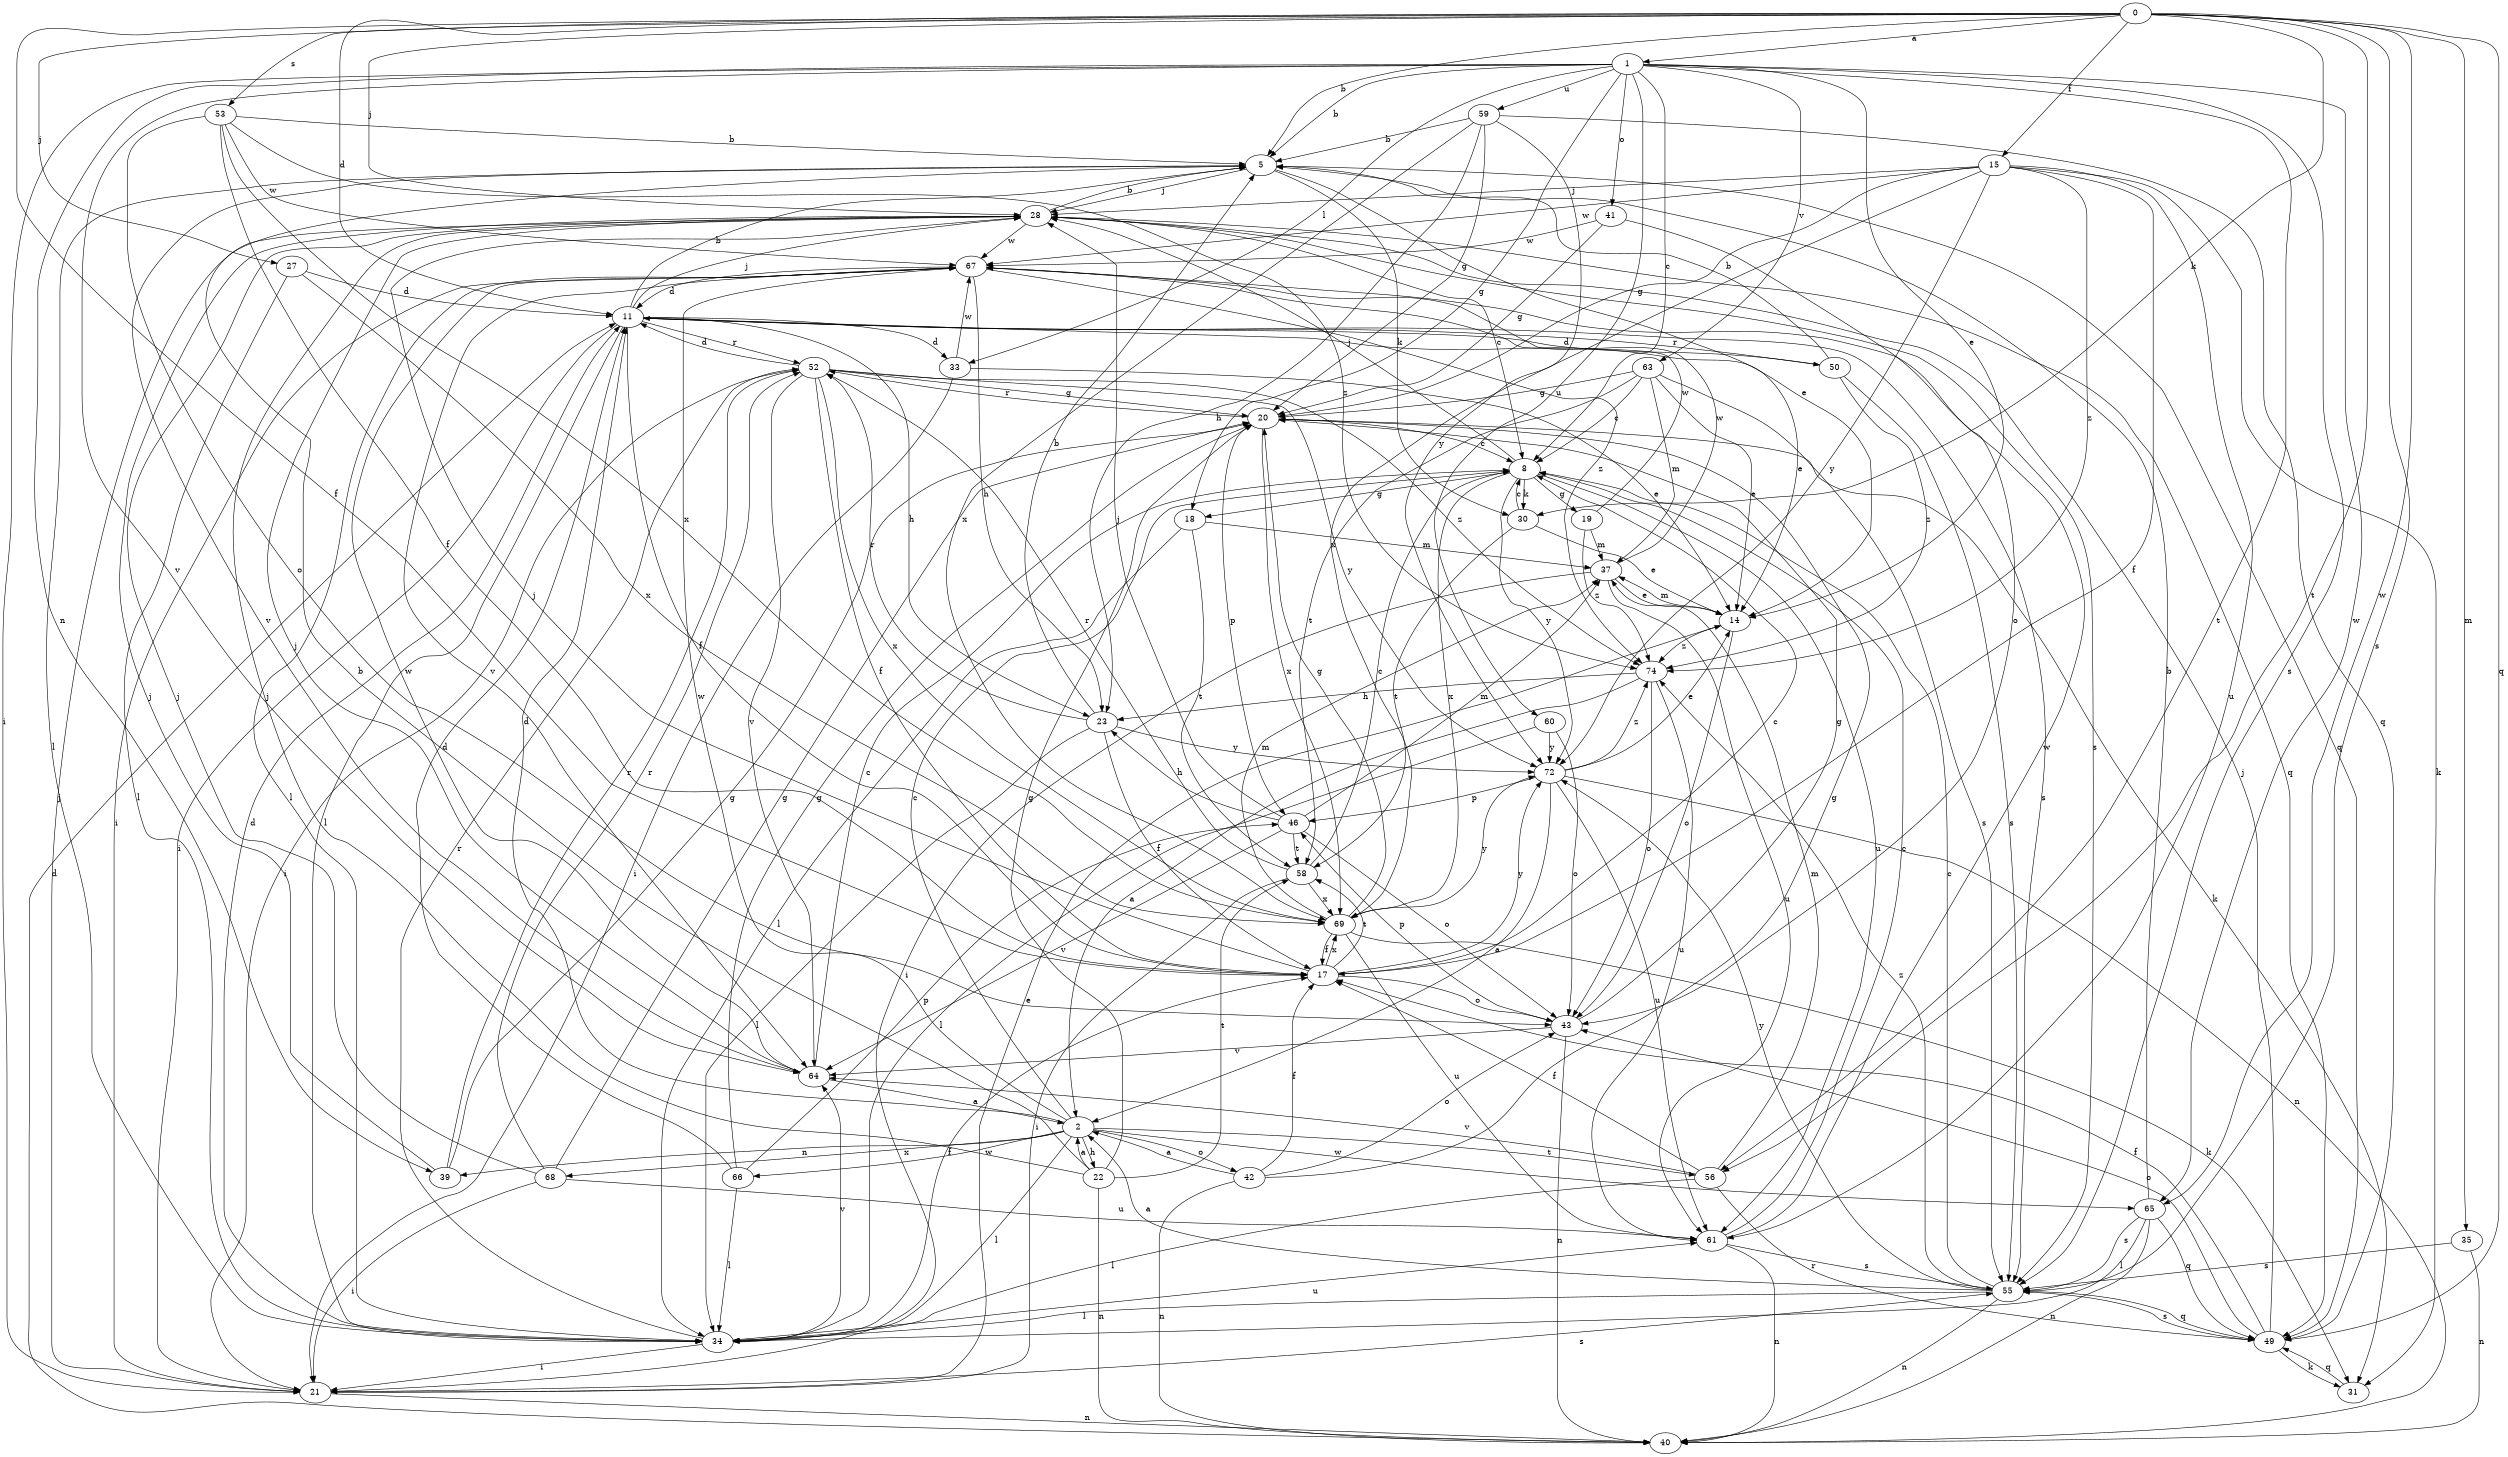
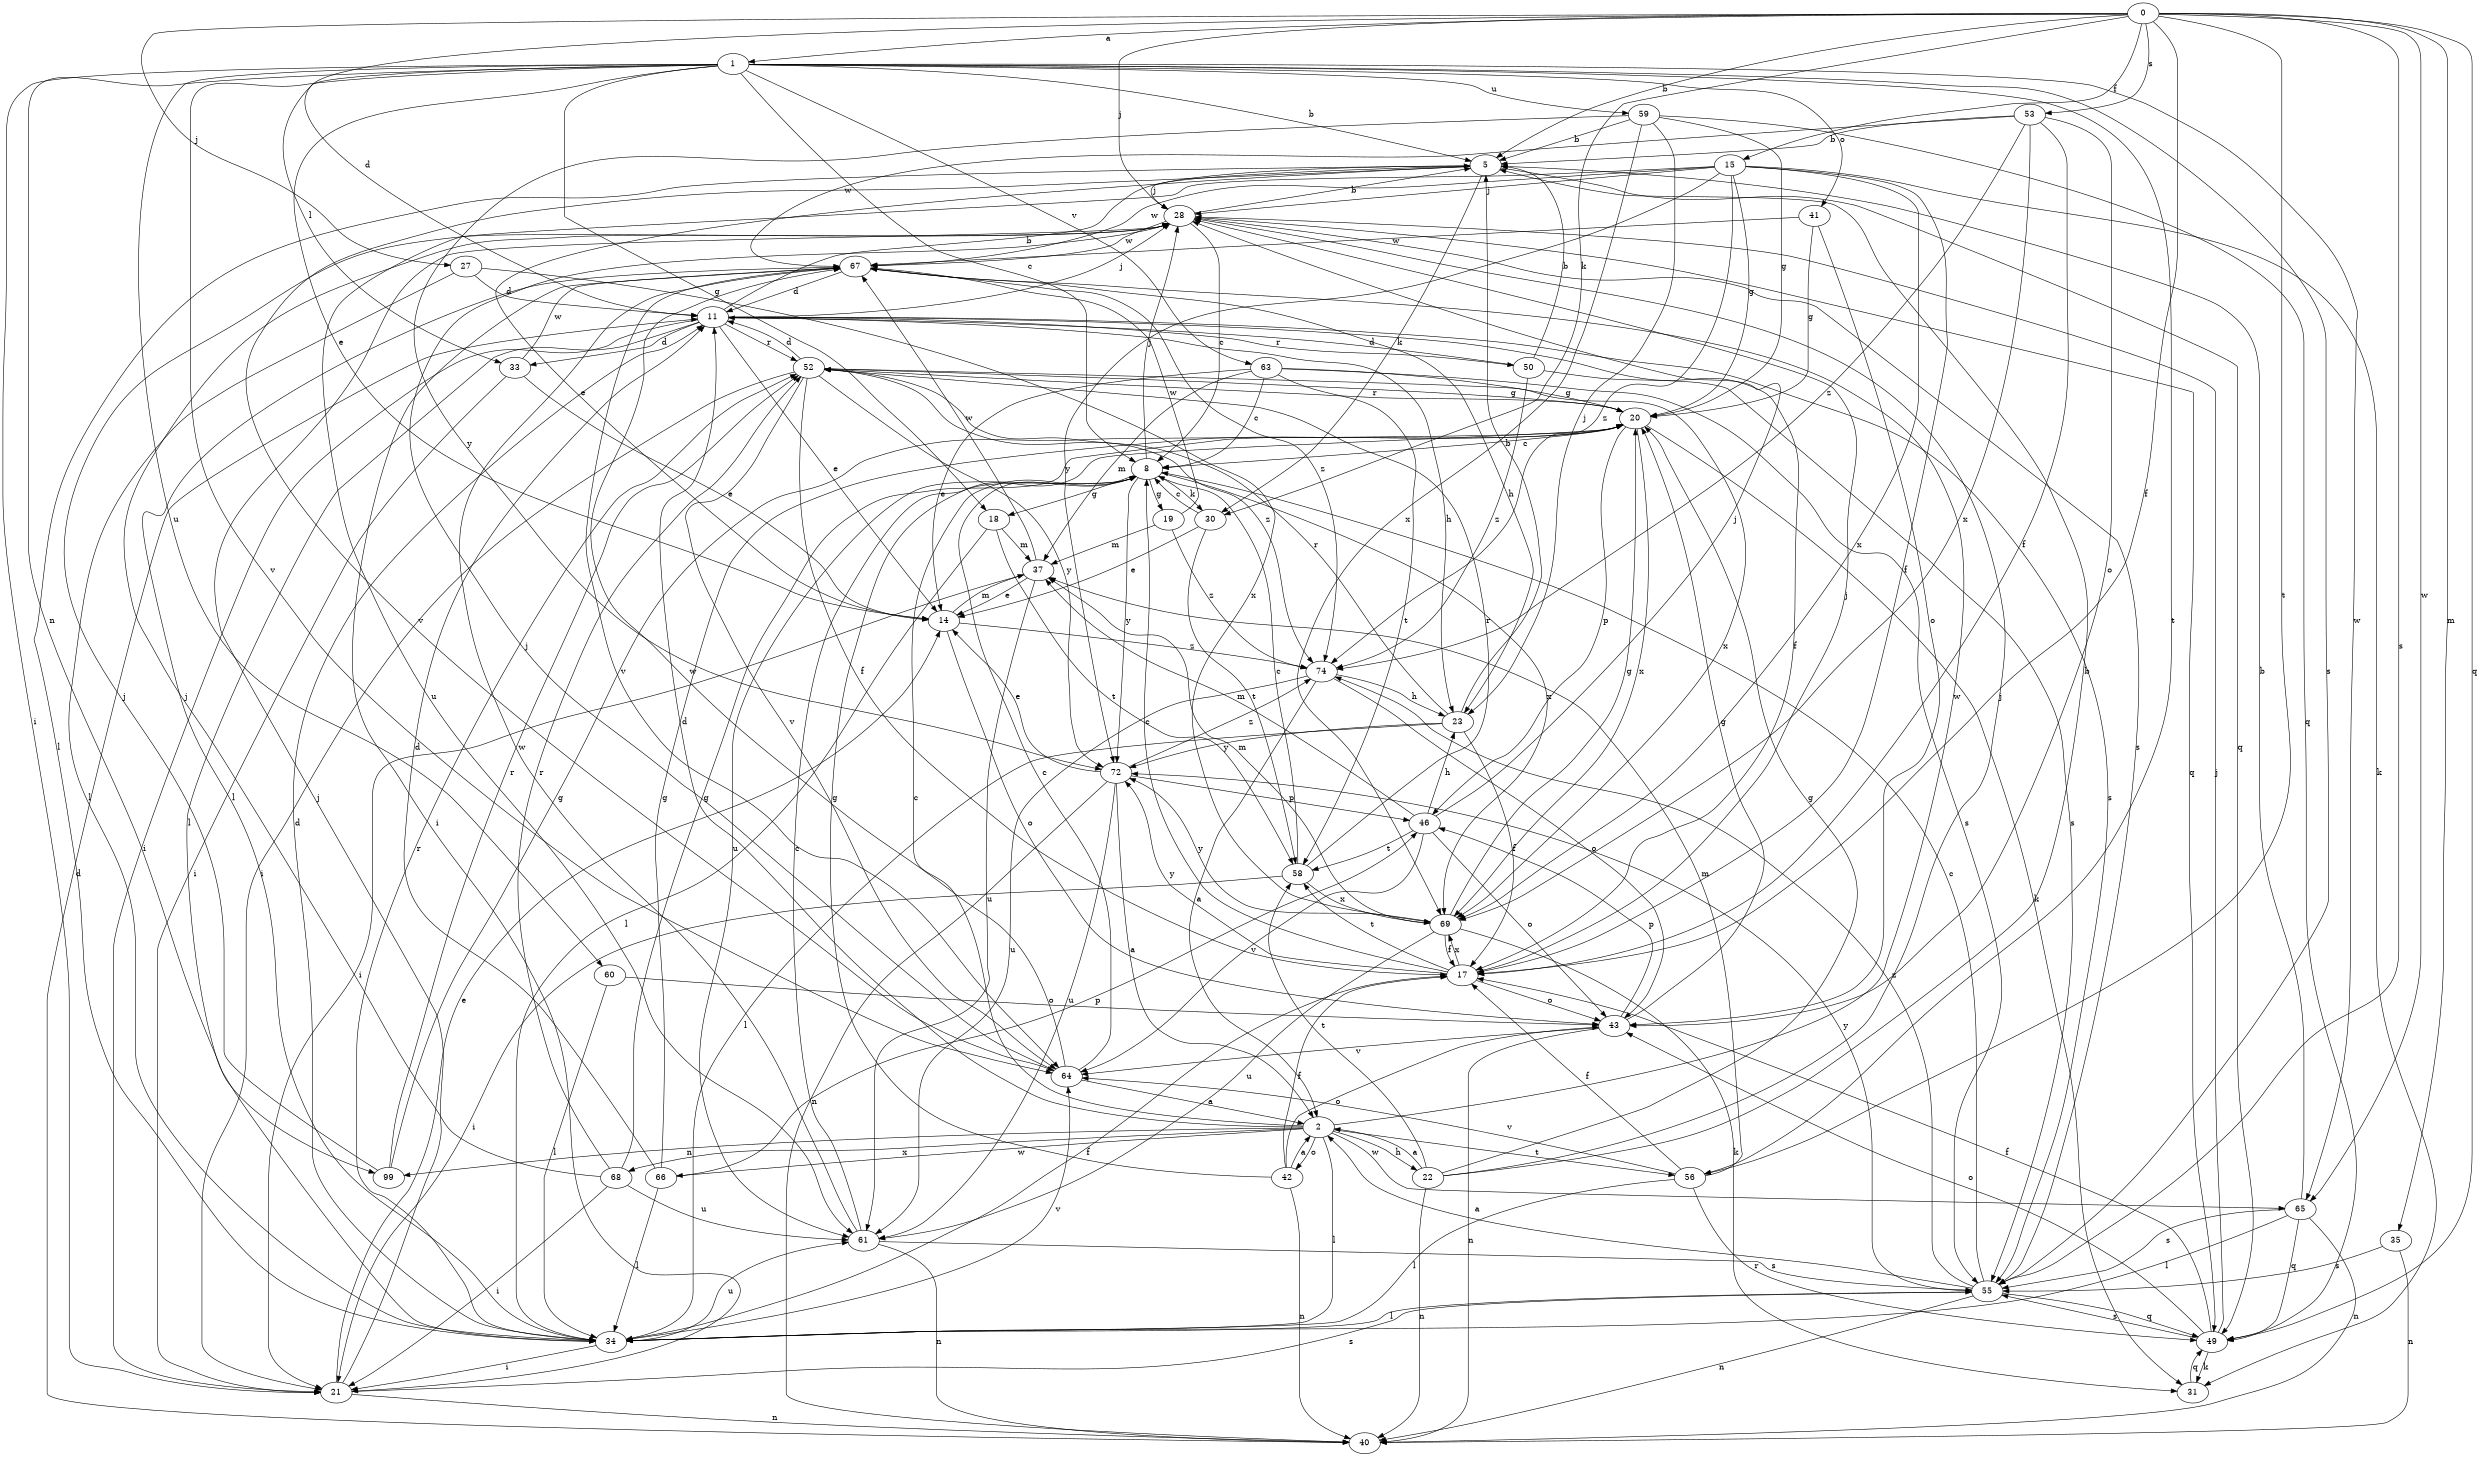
(1219, 418) -> (1585, 418)
(1550, 745) -> none
(445, 1178) -> (389, 1178)
